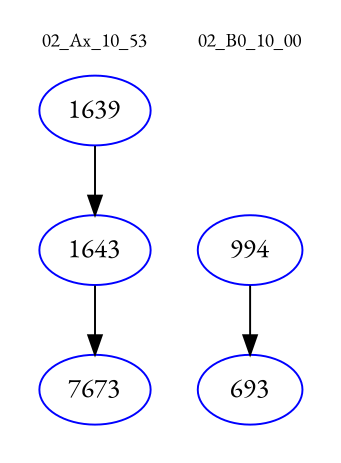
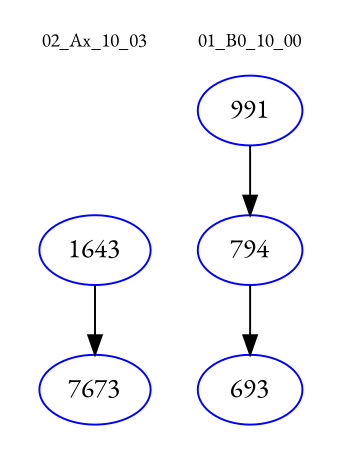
(95, 42) -> (95, 42)
(250, 42) -> (250, 42)
(95, 111) -> none
none -> (250, 111)
(250, 250) -> (250, 250)
